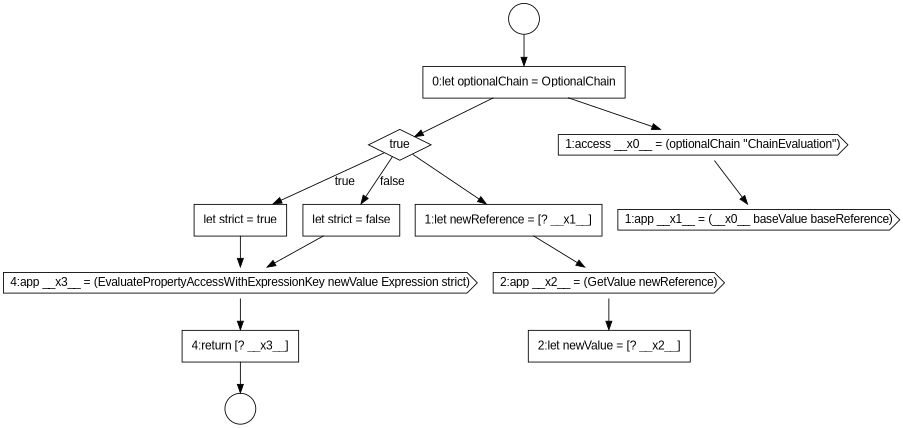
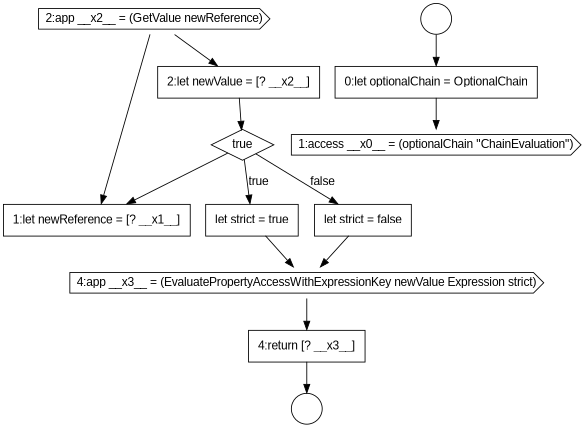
(458, 115) -> (240, 110)
(759, 220) -> none
(555, 249) -> (127, 115)
